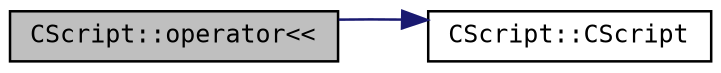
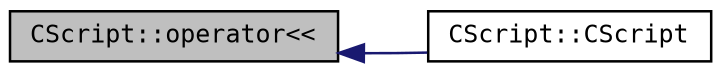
(370, 19) -> (396, 53)
